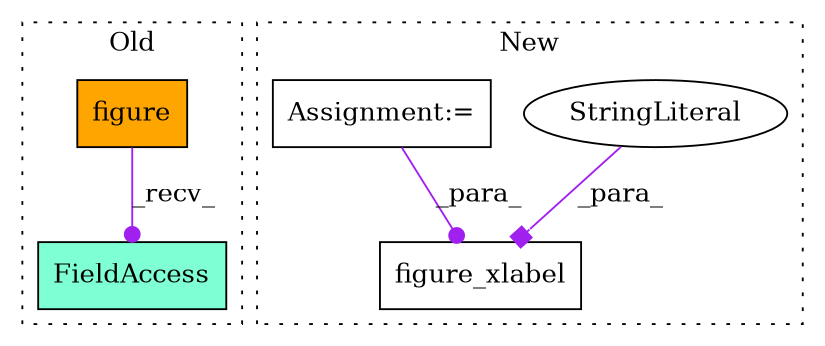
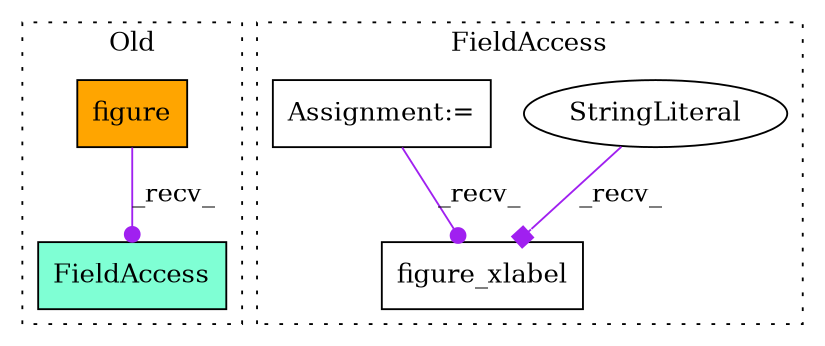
(530, 44) -> (530, 44)
(479, 195) -> (480, 195)
(620, 195) -> (621, 195)
